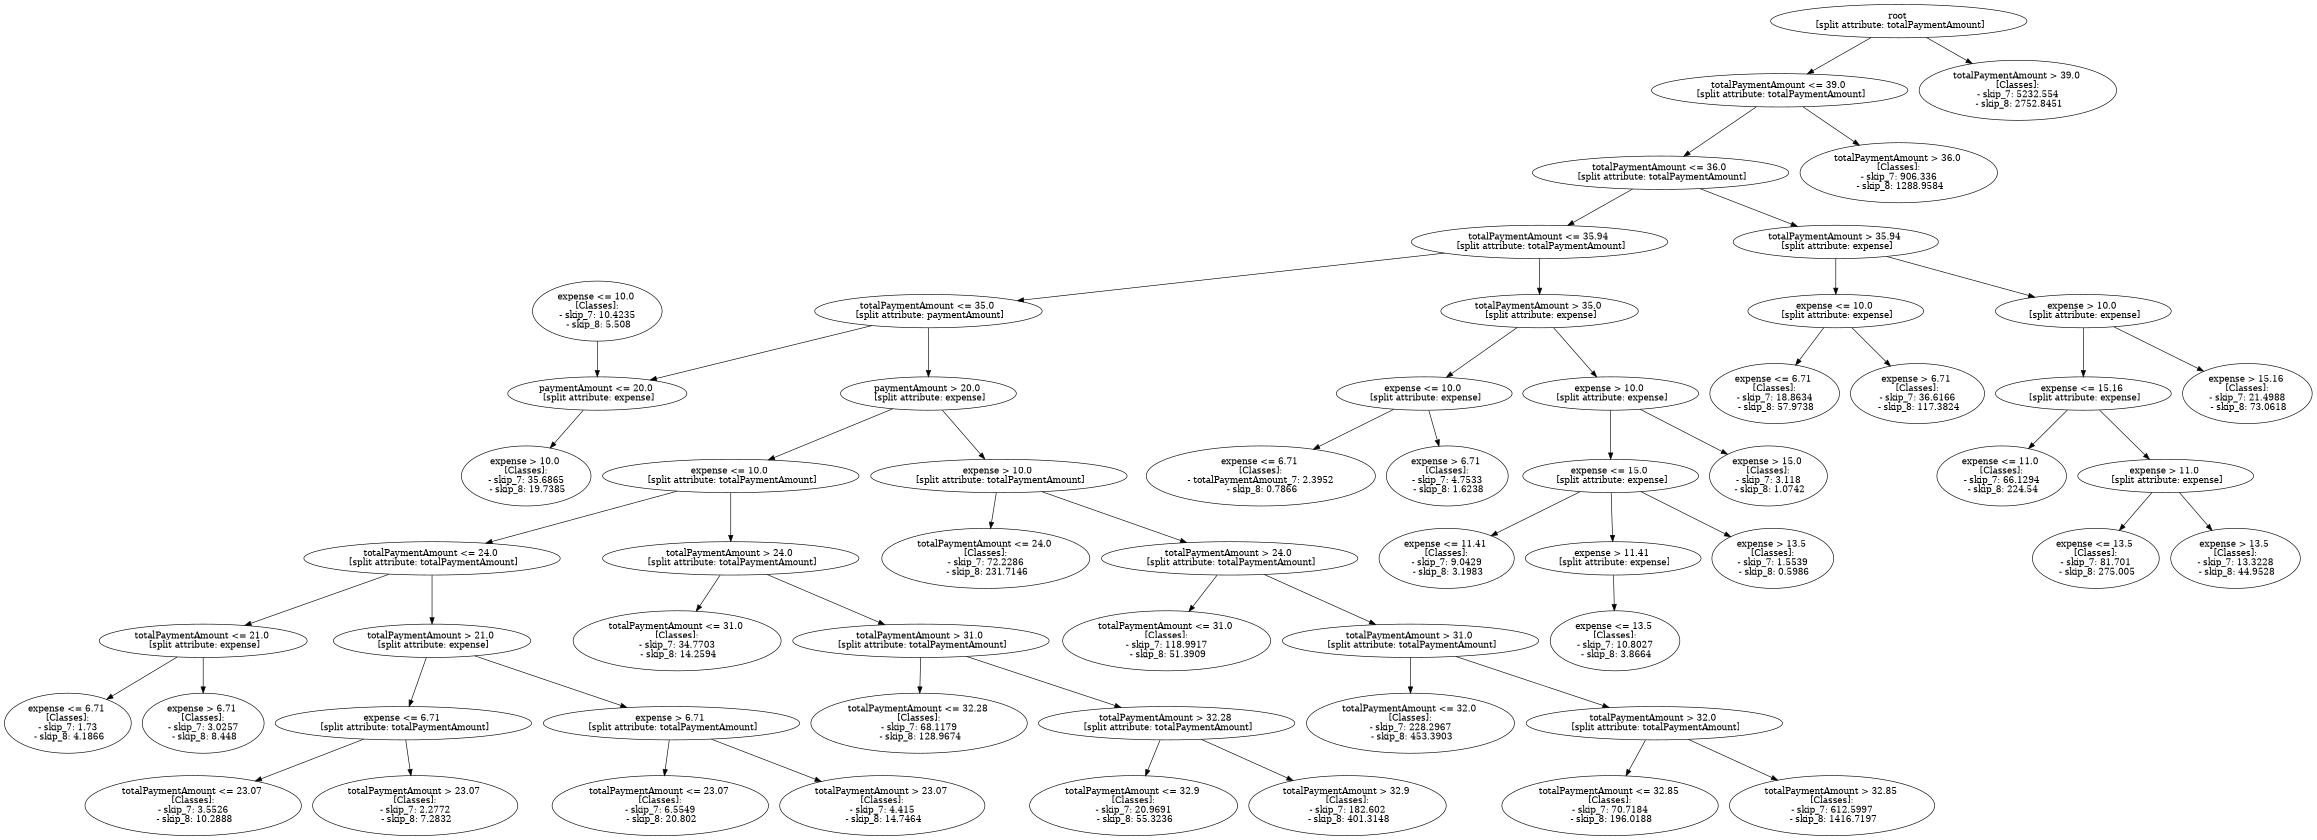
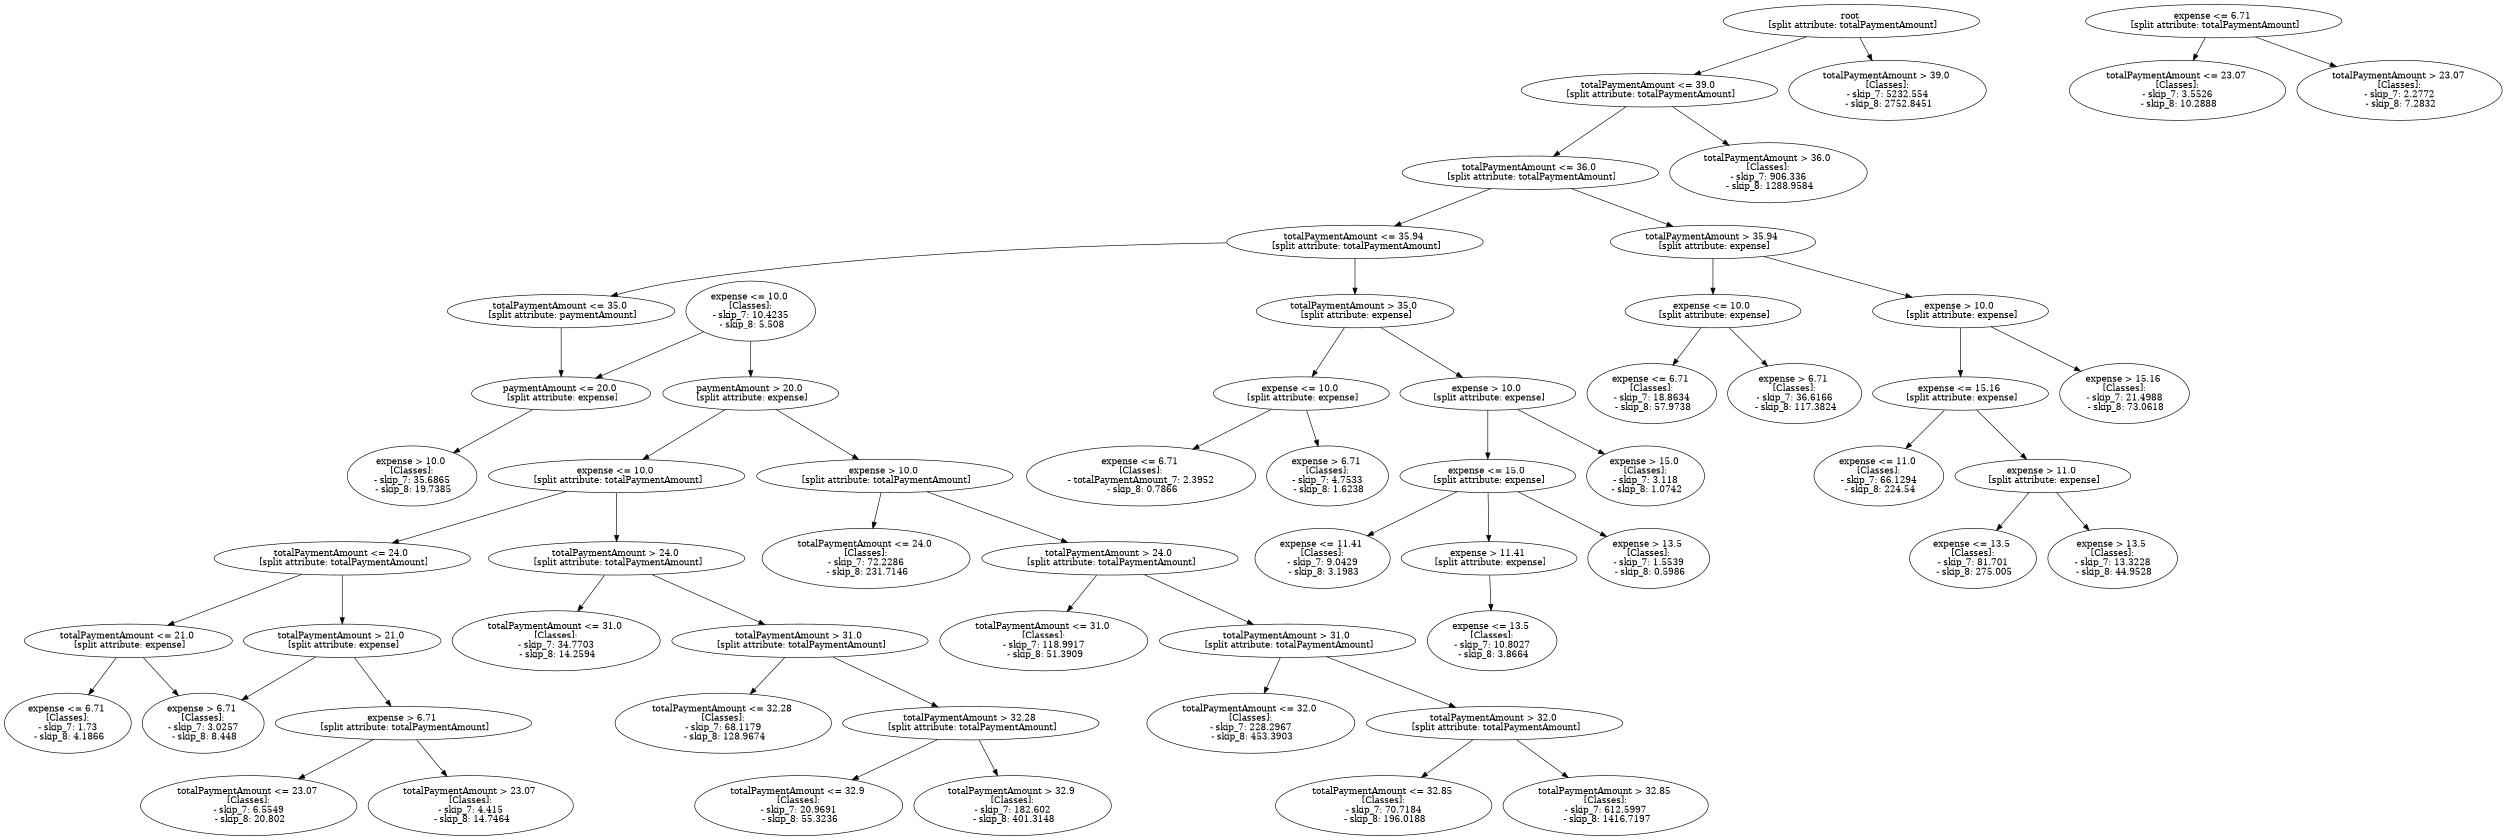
(928, 349) -> (751, 356)
(419, 679) -> (282, 677)
